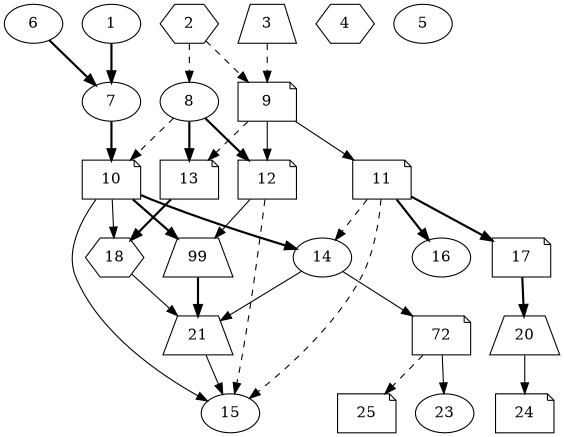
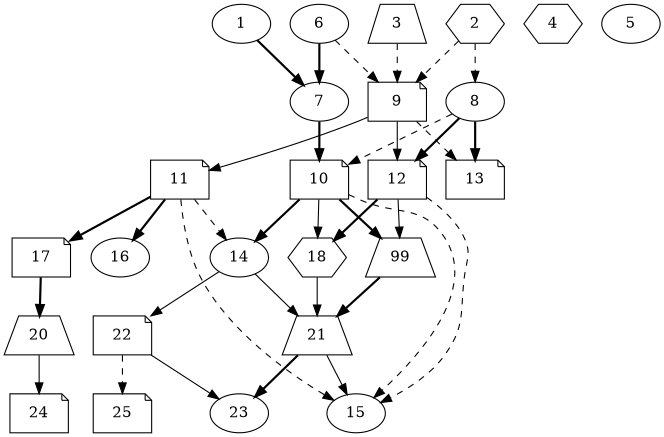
none -> (353, 57)
(158, 213) -> (364, 212)
(99, 315) -> (454, 271)
(441, 335) -> (122, 335)
none -> (280, 373)
